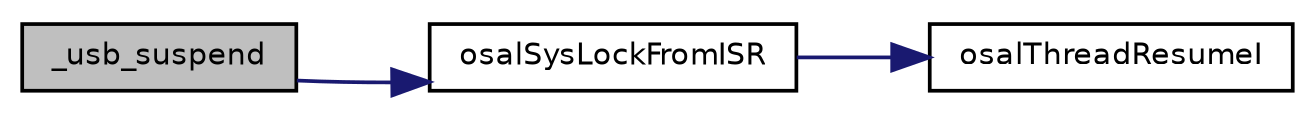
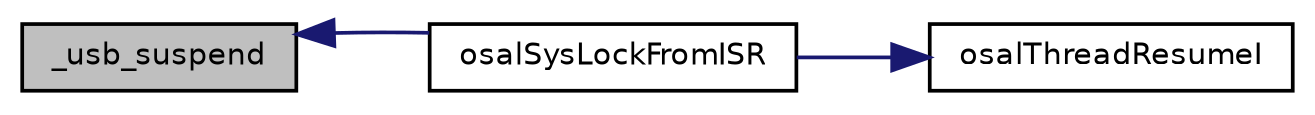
(344, 82) -> (382, 32)
